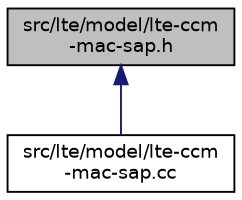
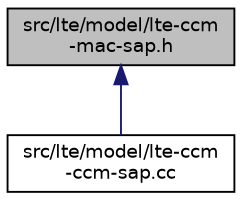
(121, 164) -> (121, 164)
